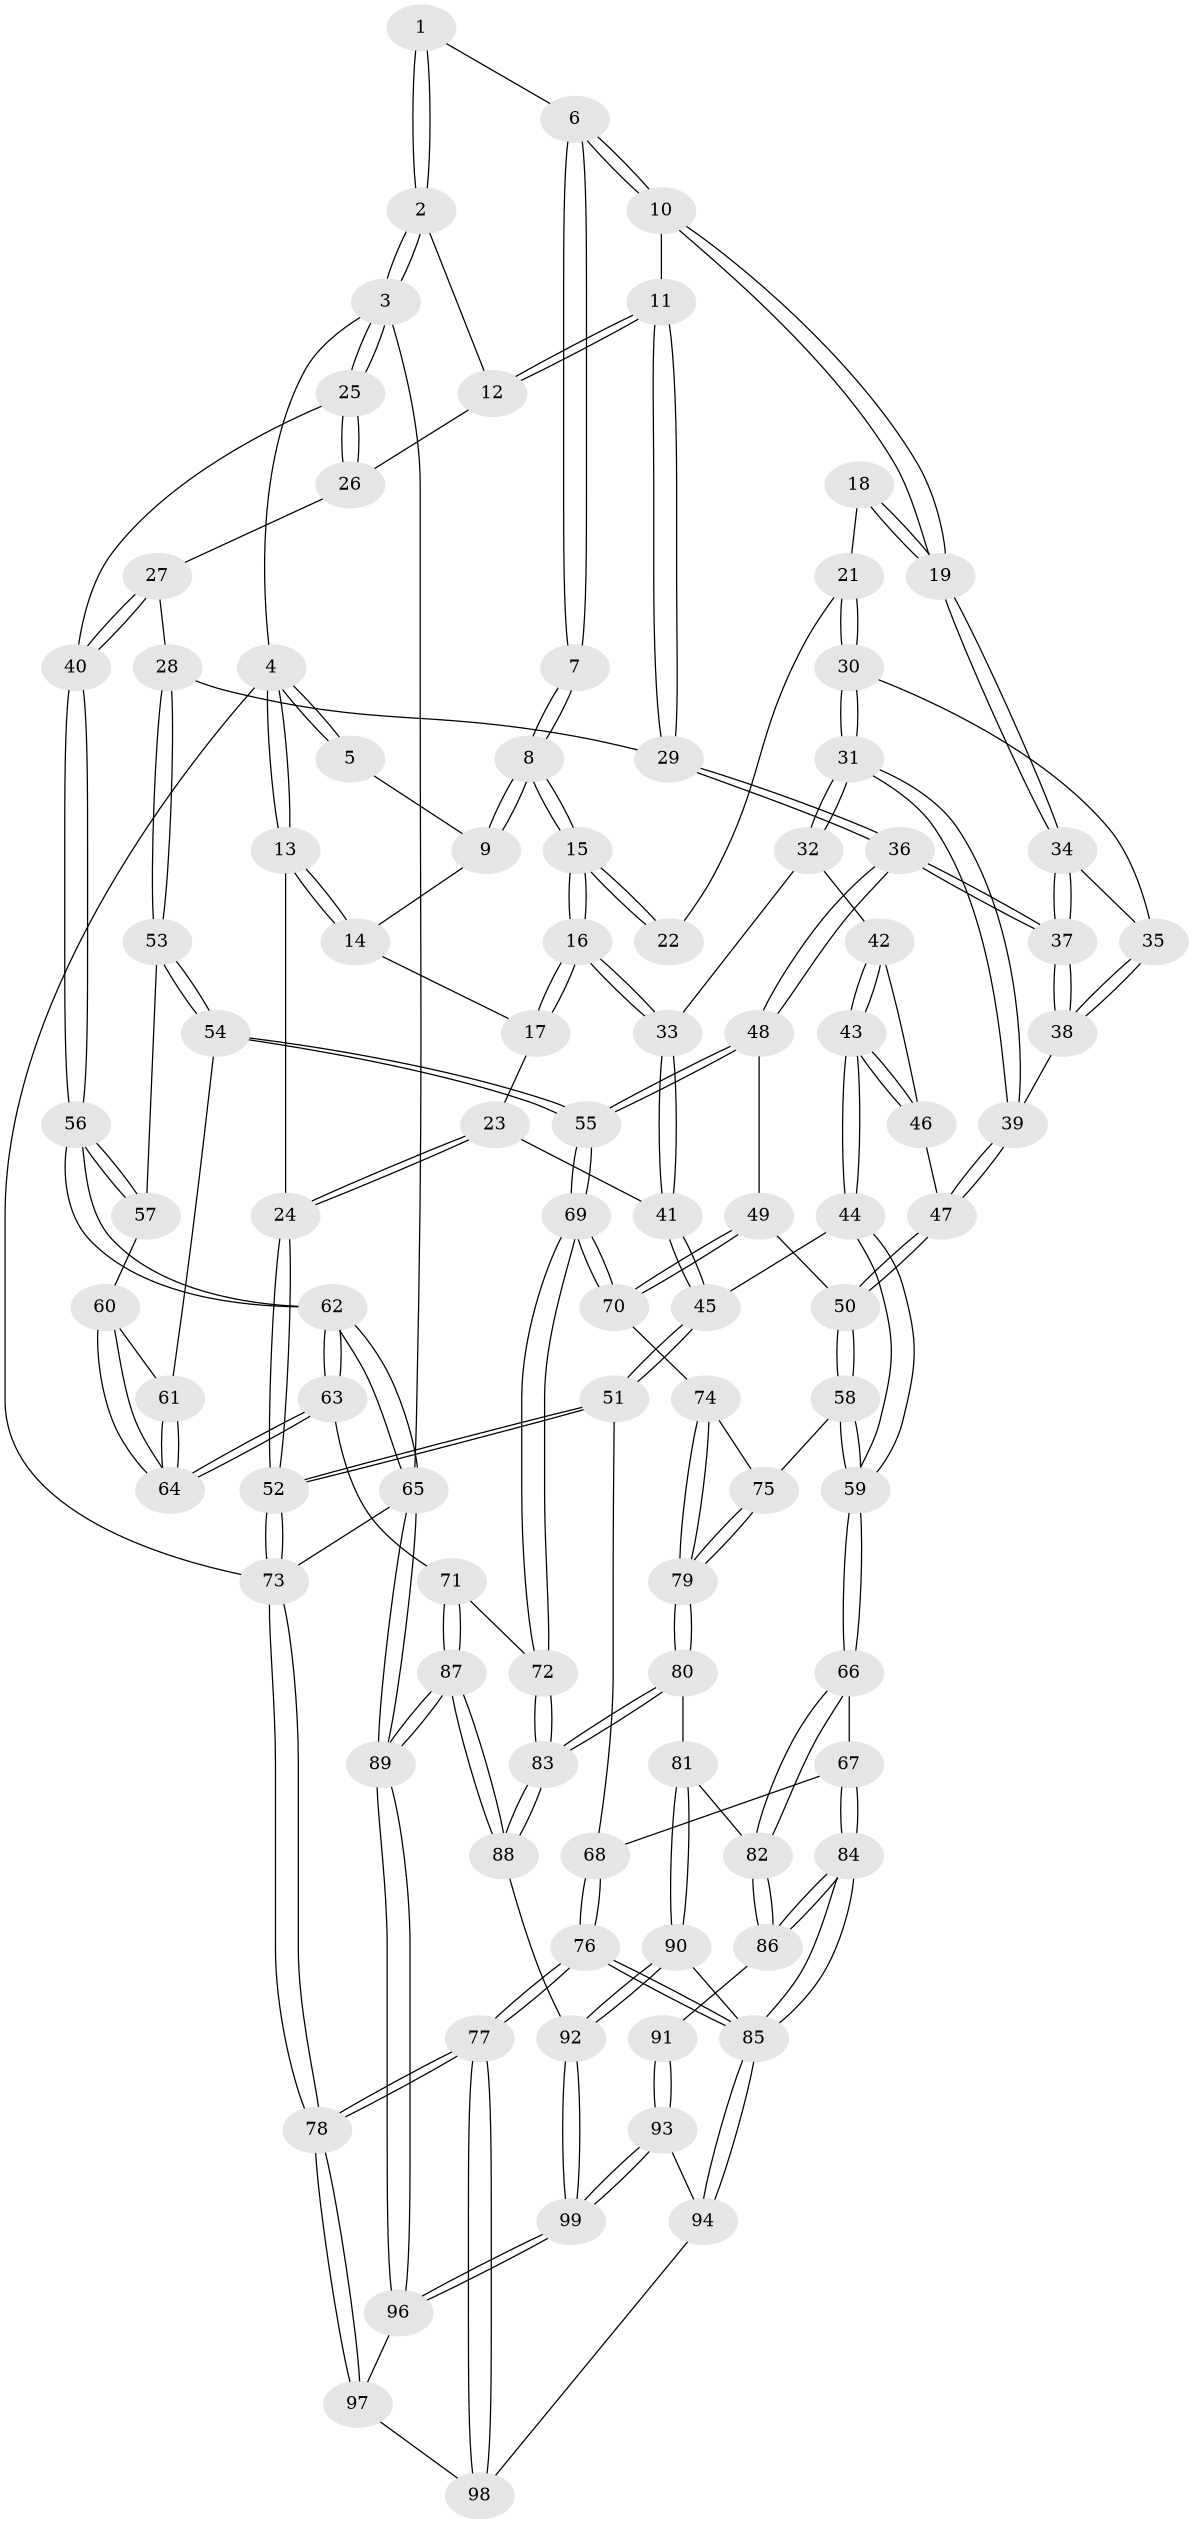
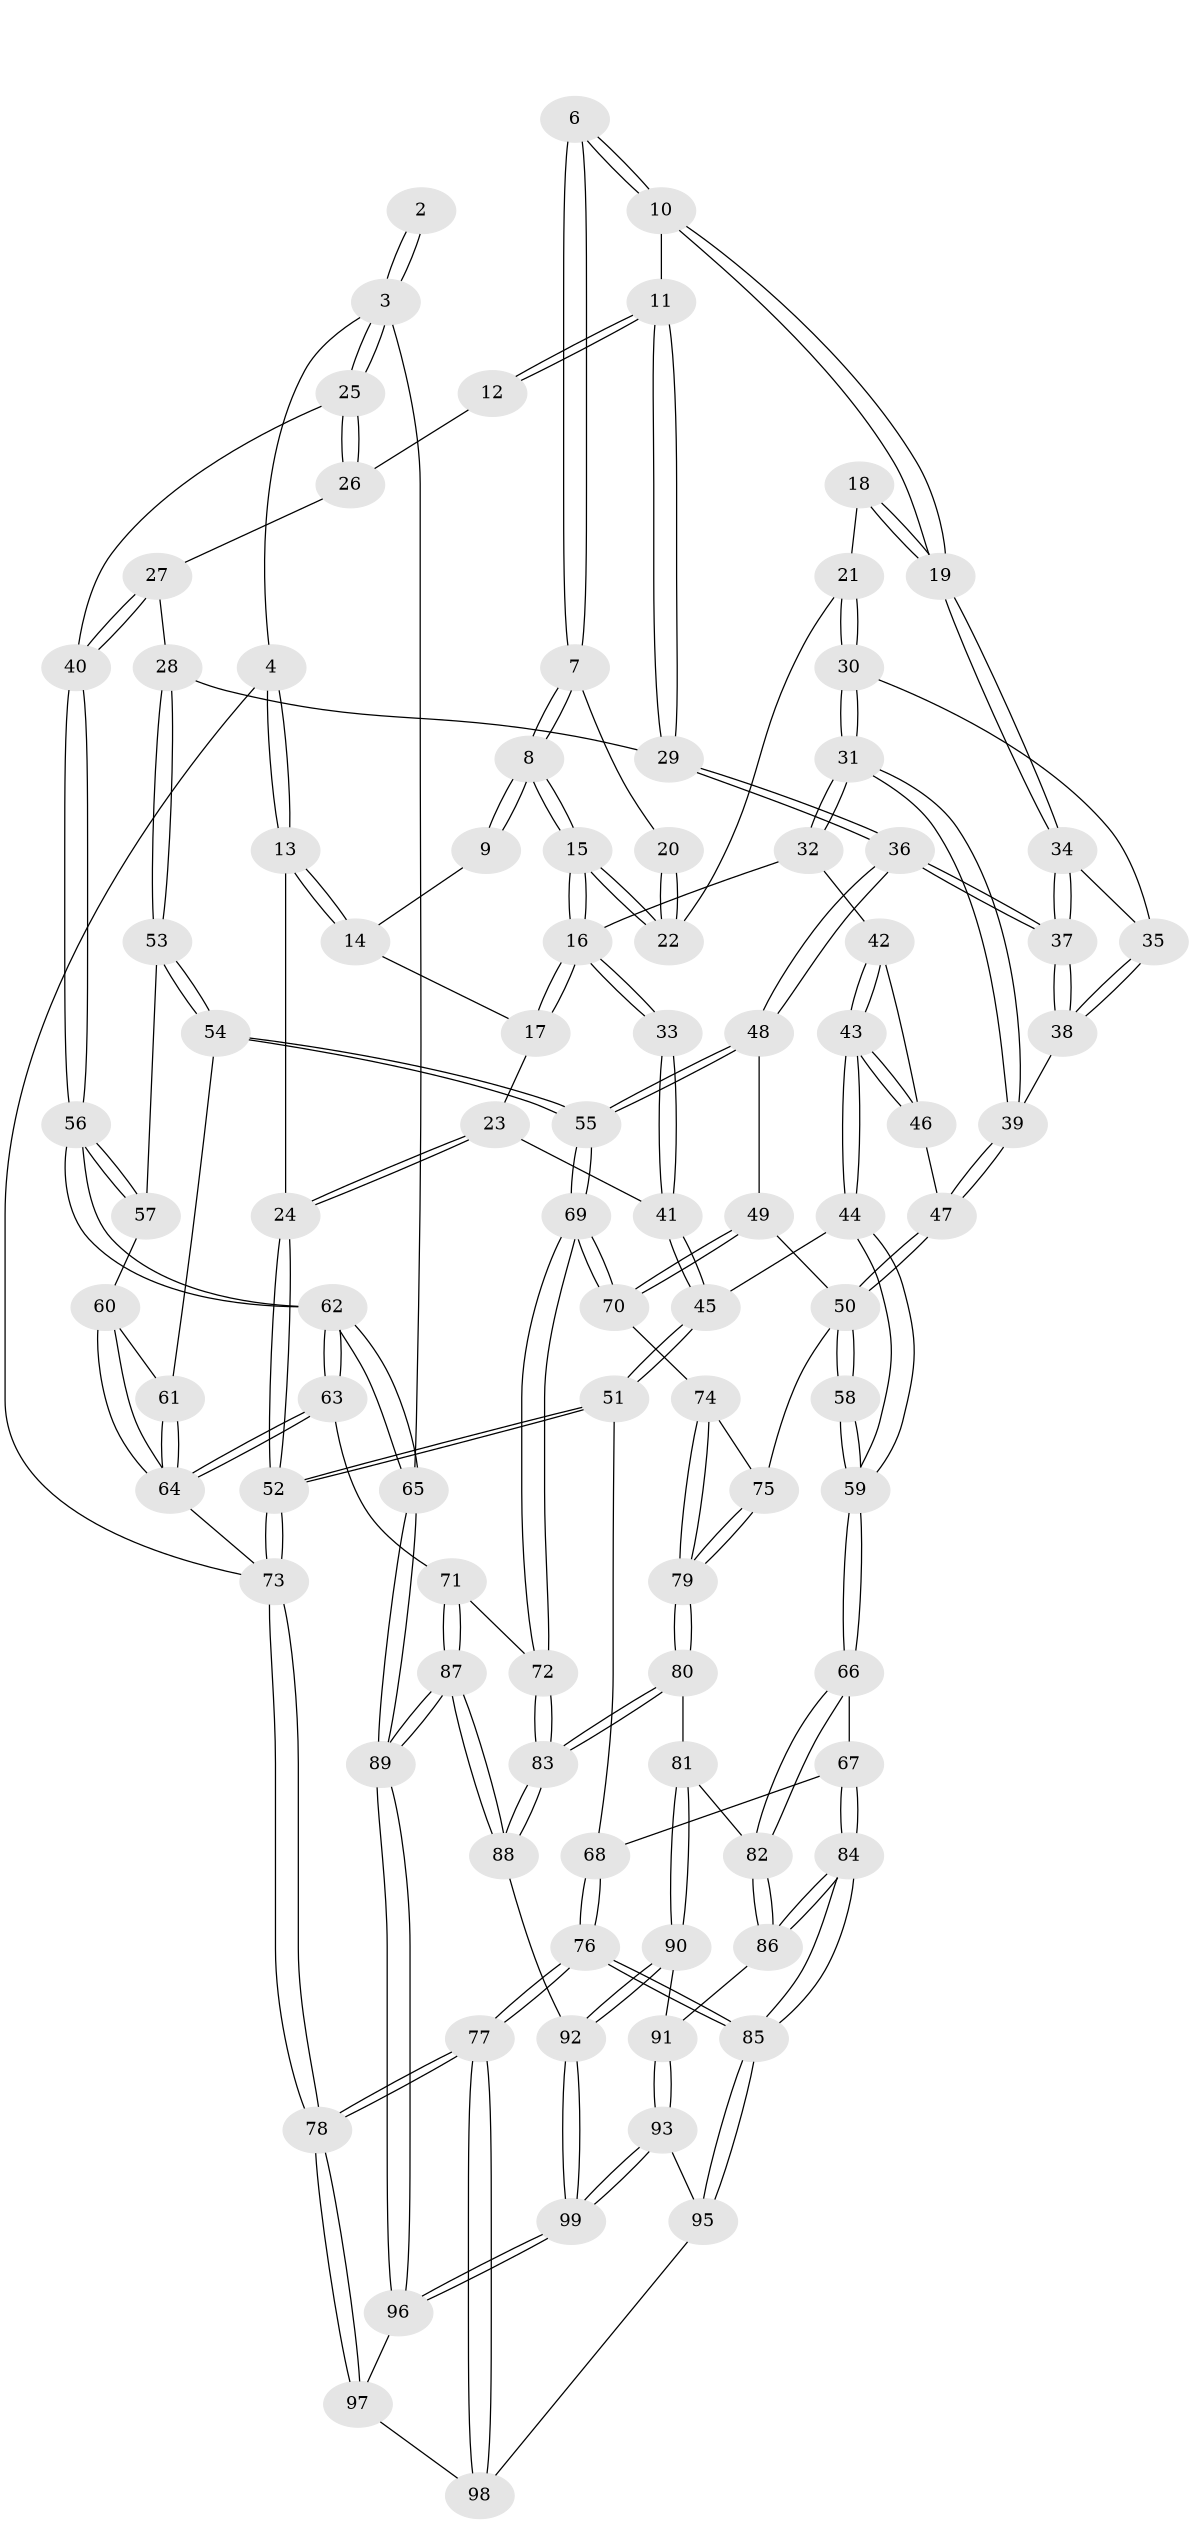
(421, 28) -> none
(457, 302) -> none
(350, 759) -> none
none -> (669, 851)
(738, 942) -> (691, 893)
(805, 1445) -> (792, 1395)
(344, 1536) -> (222, 1536)
(710, 1987) -> (670, 1993)
(703, 2222) -> (703, 2222)
